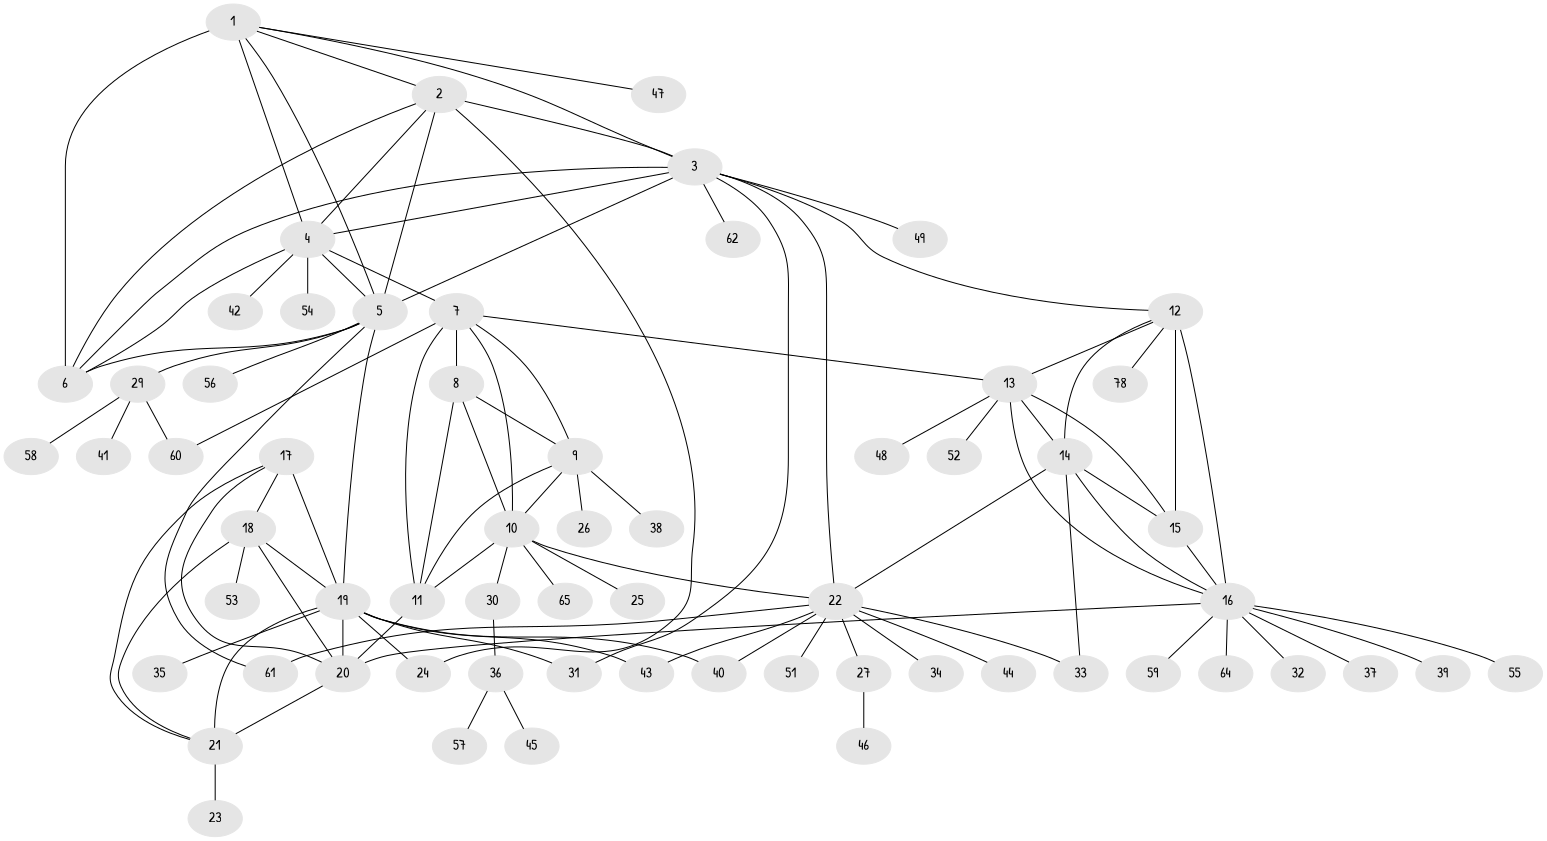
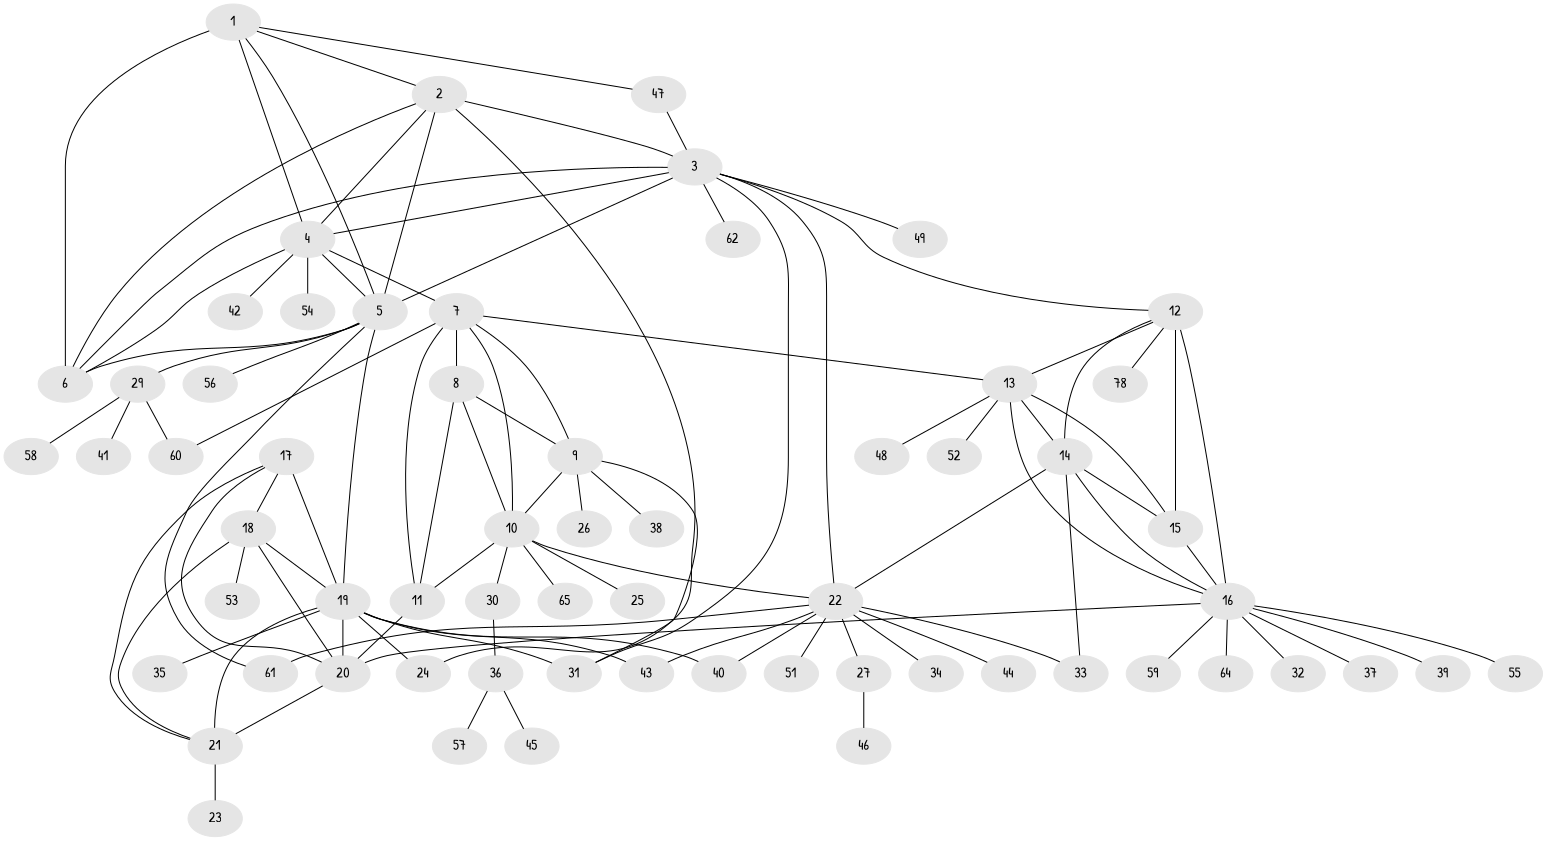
(471, 75) -> (677, 131)
(475, 511) -> (684, 500)
